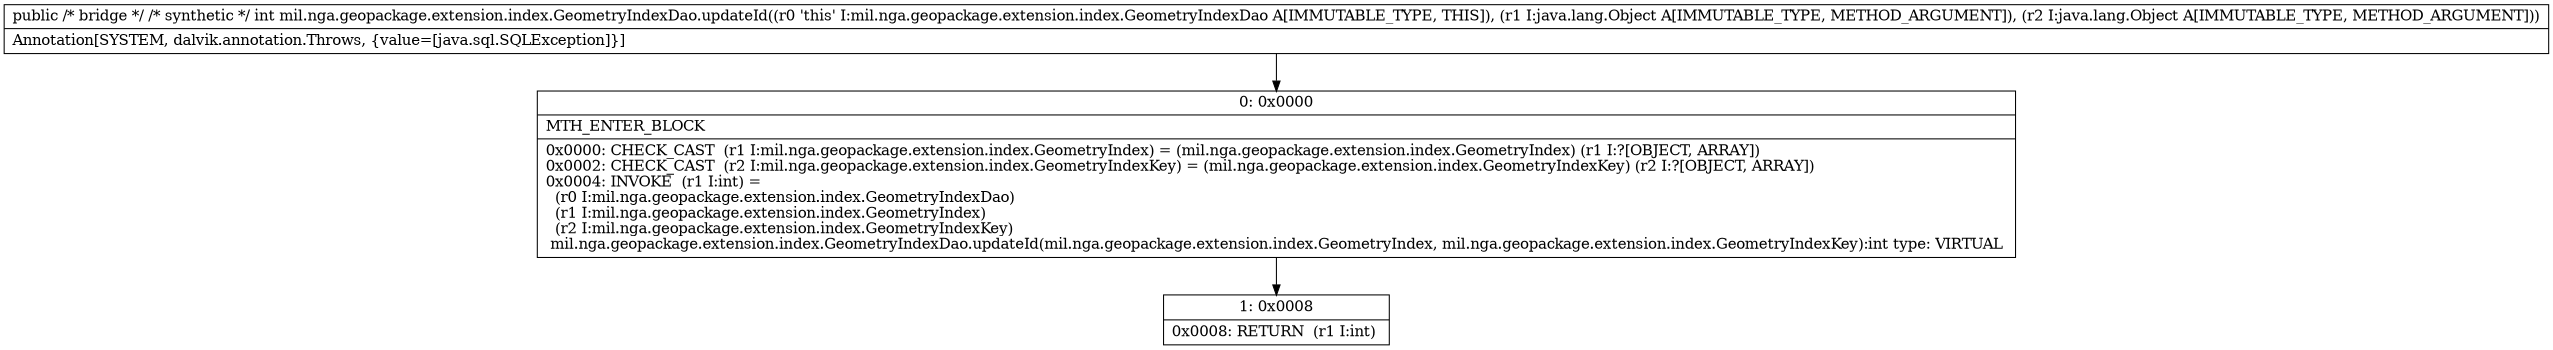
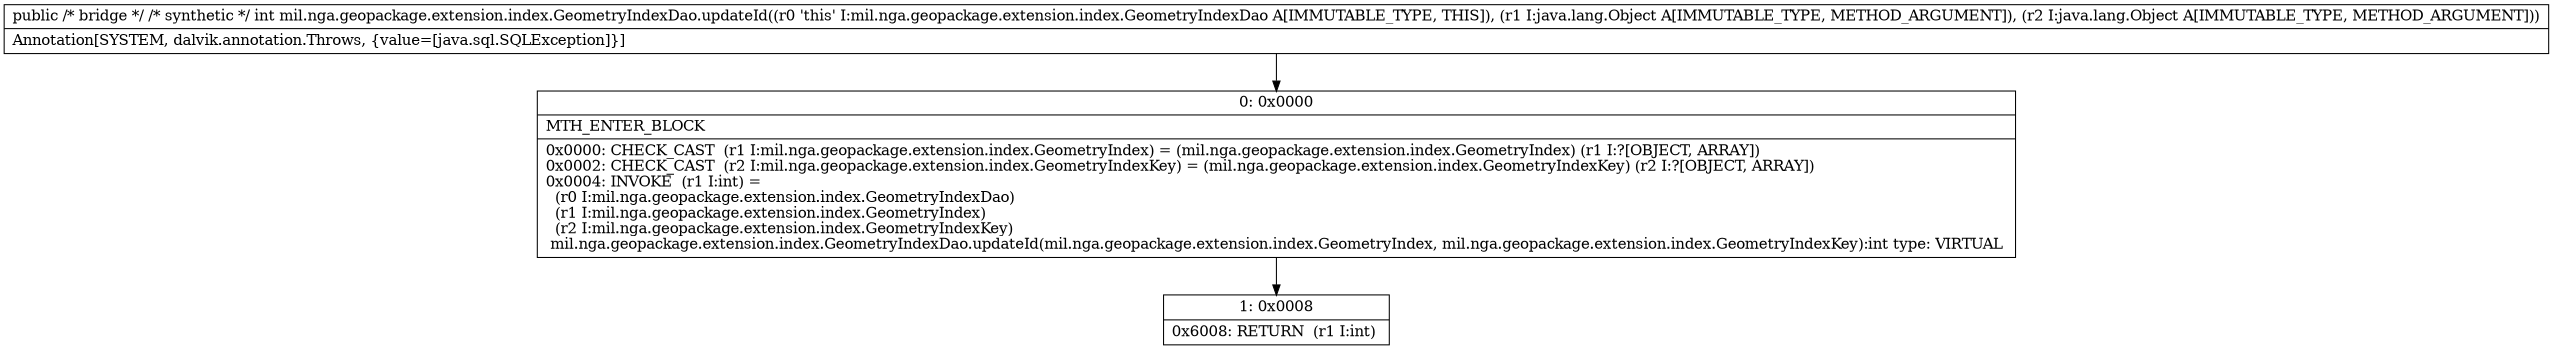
(1276, 332) -> (1276, 332)
